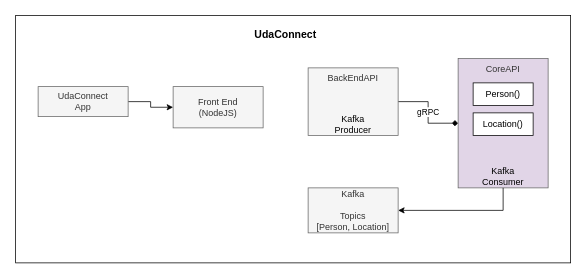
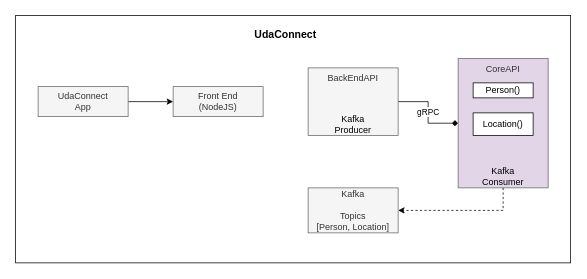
(503, 94) -> (503, 90)
(218, 107) -> (218, 102)
(464, 210) -> (464, 210)
